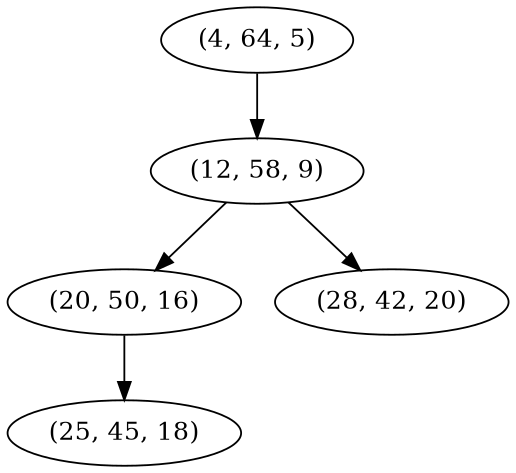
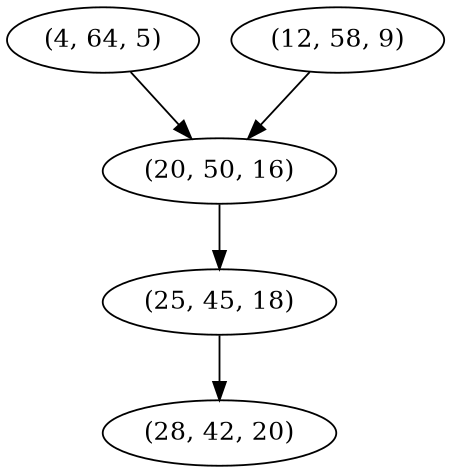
(257, 97) -> (155, 98)
(318, 230) -> (220, 359)
